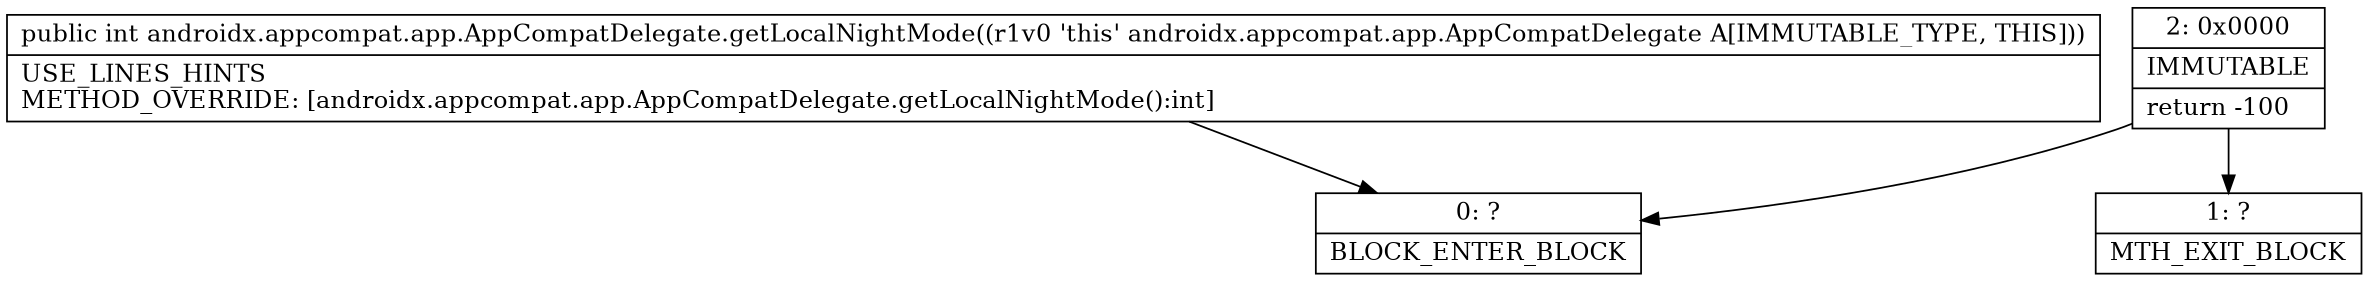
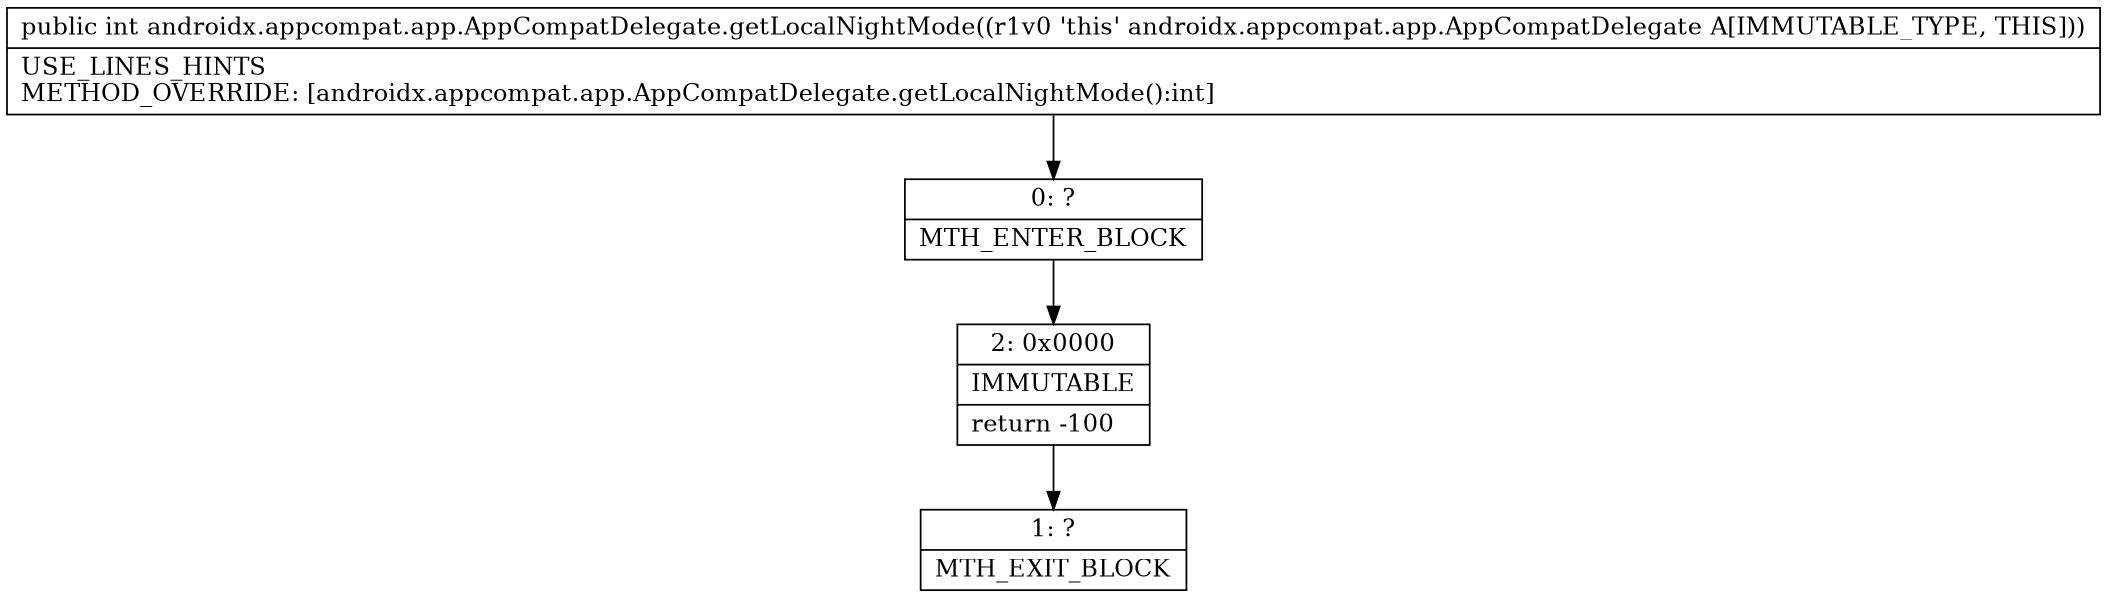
(1899, 184) -> (1054, 283)
(1478, 253) -> (1054, 239)
